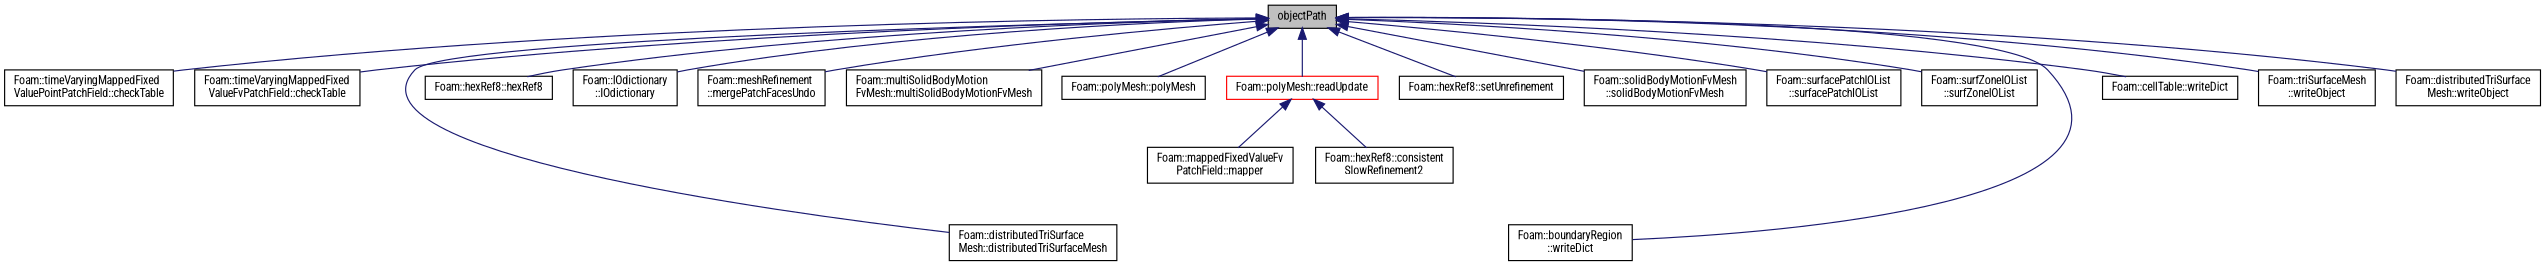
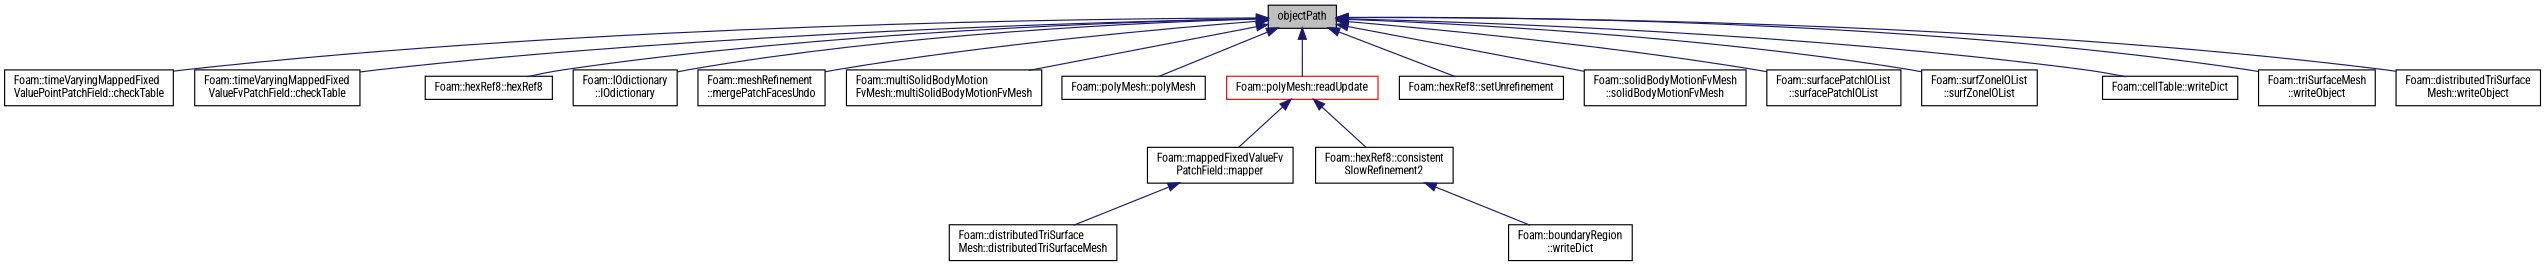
(1994, 50) -> (1483, 206)
(411, 88) -> (1121, 206)
